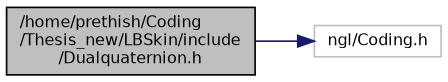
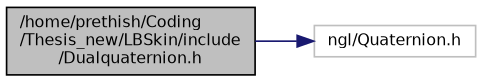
(378, 41) -> (395, 41)
